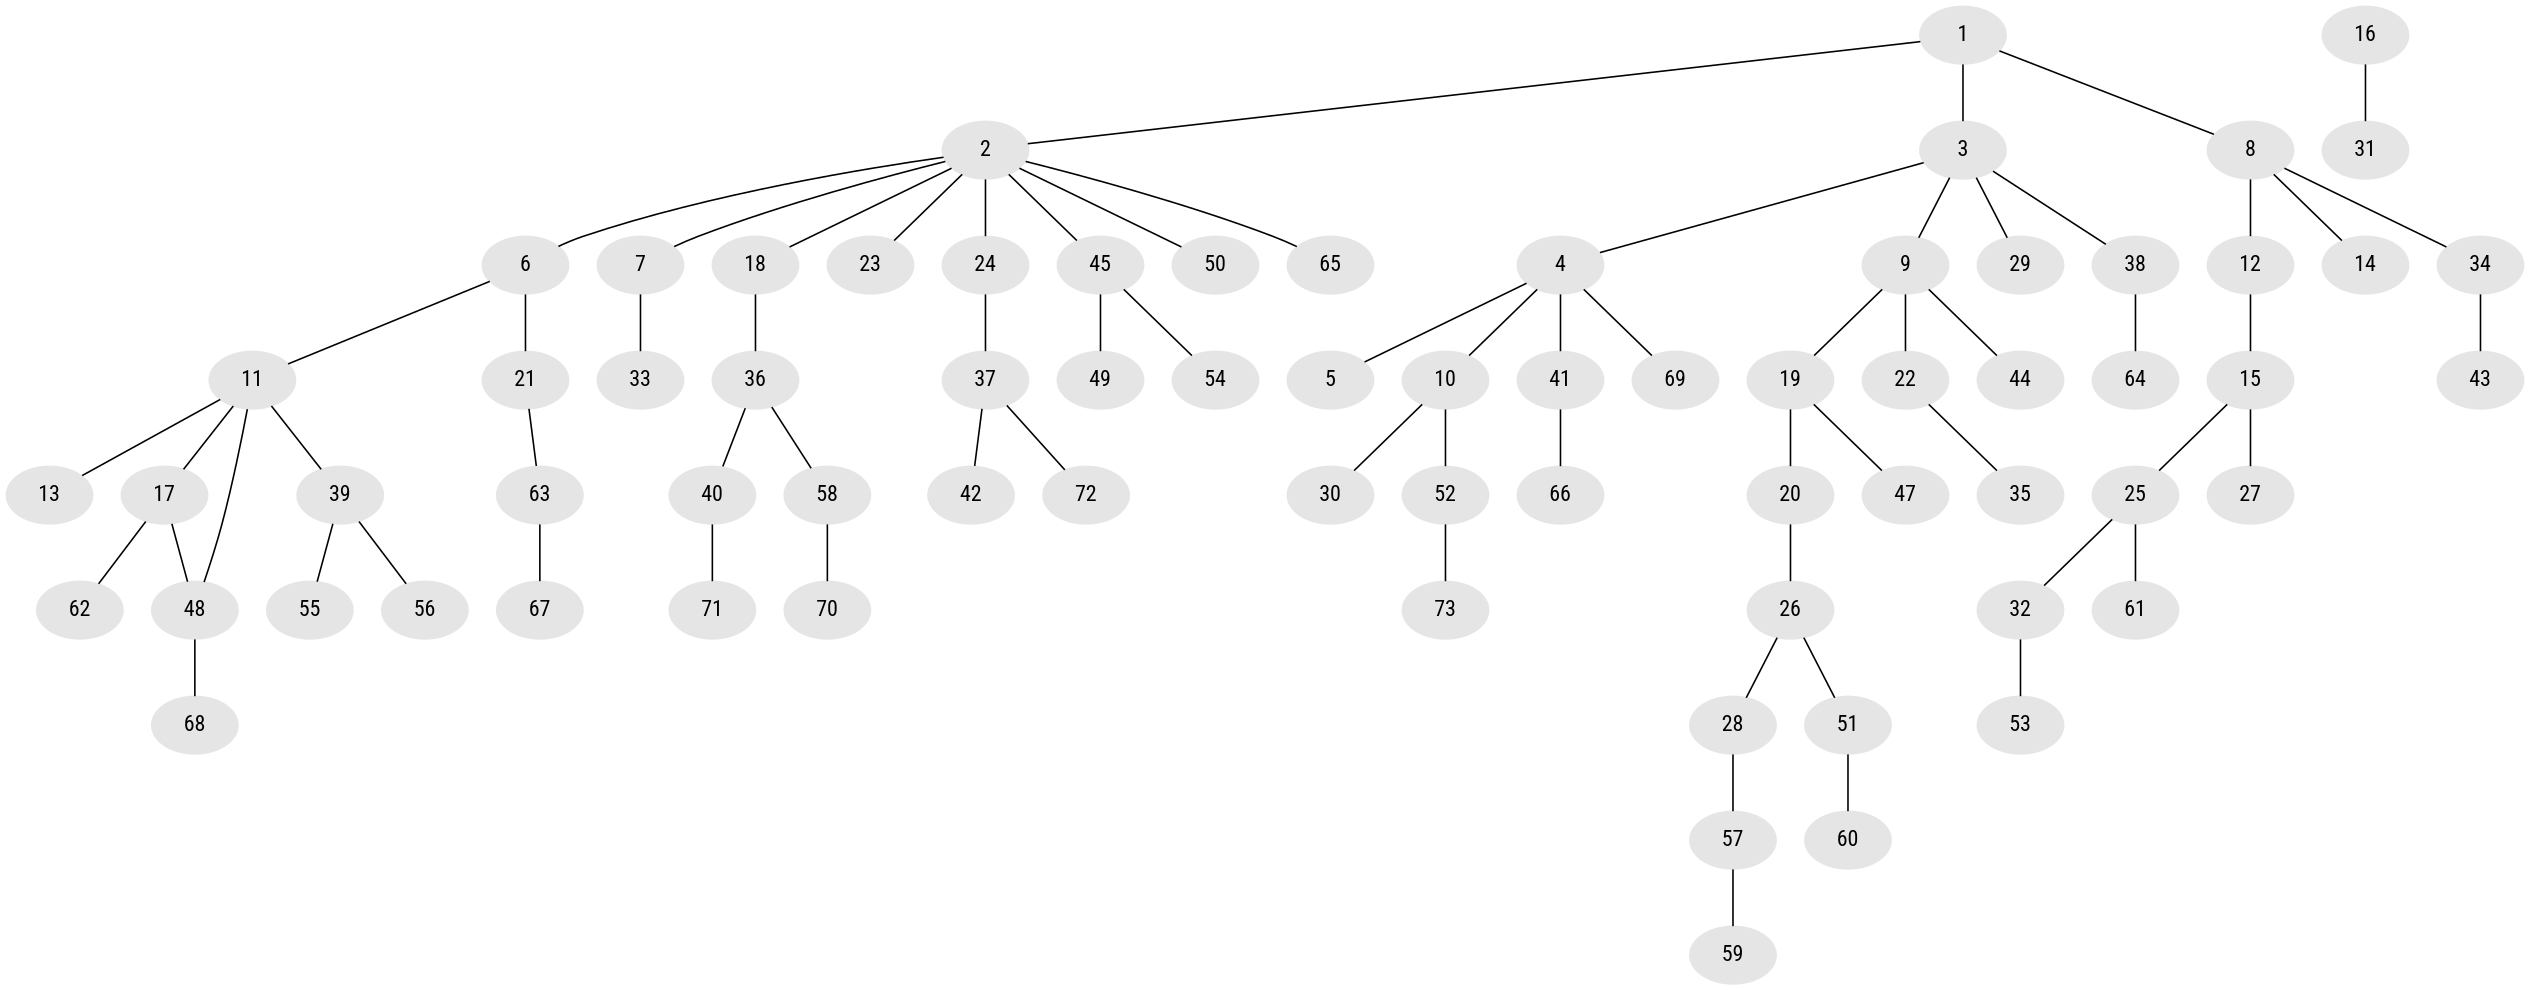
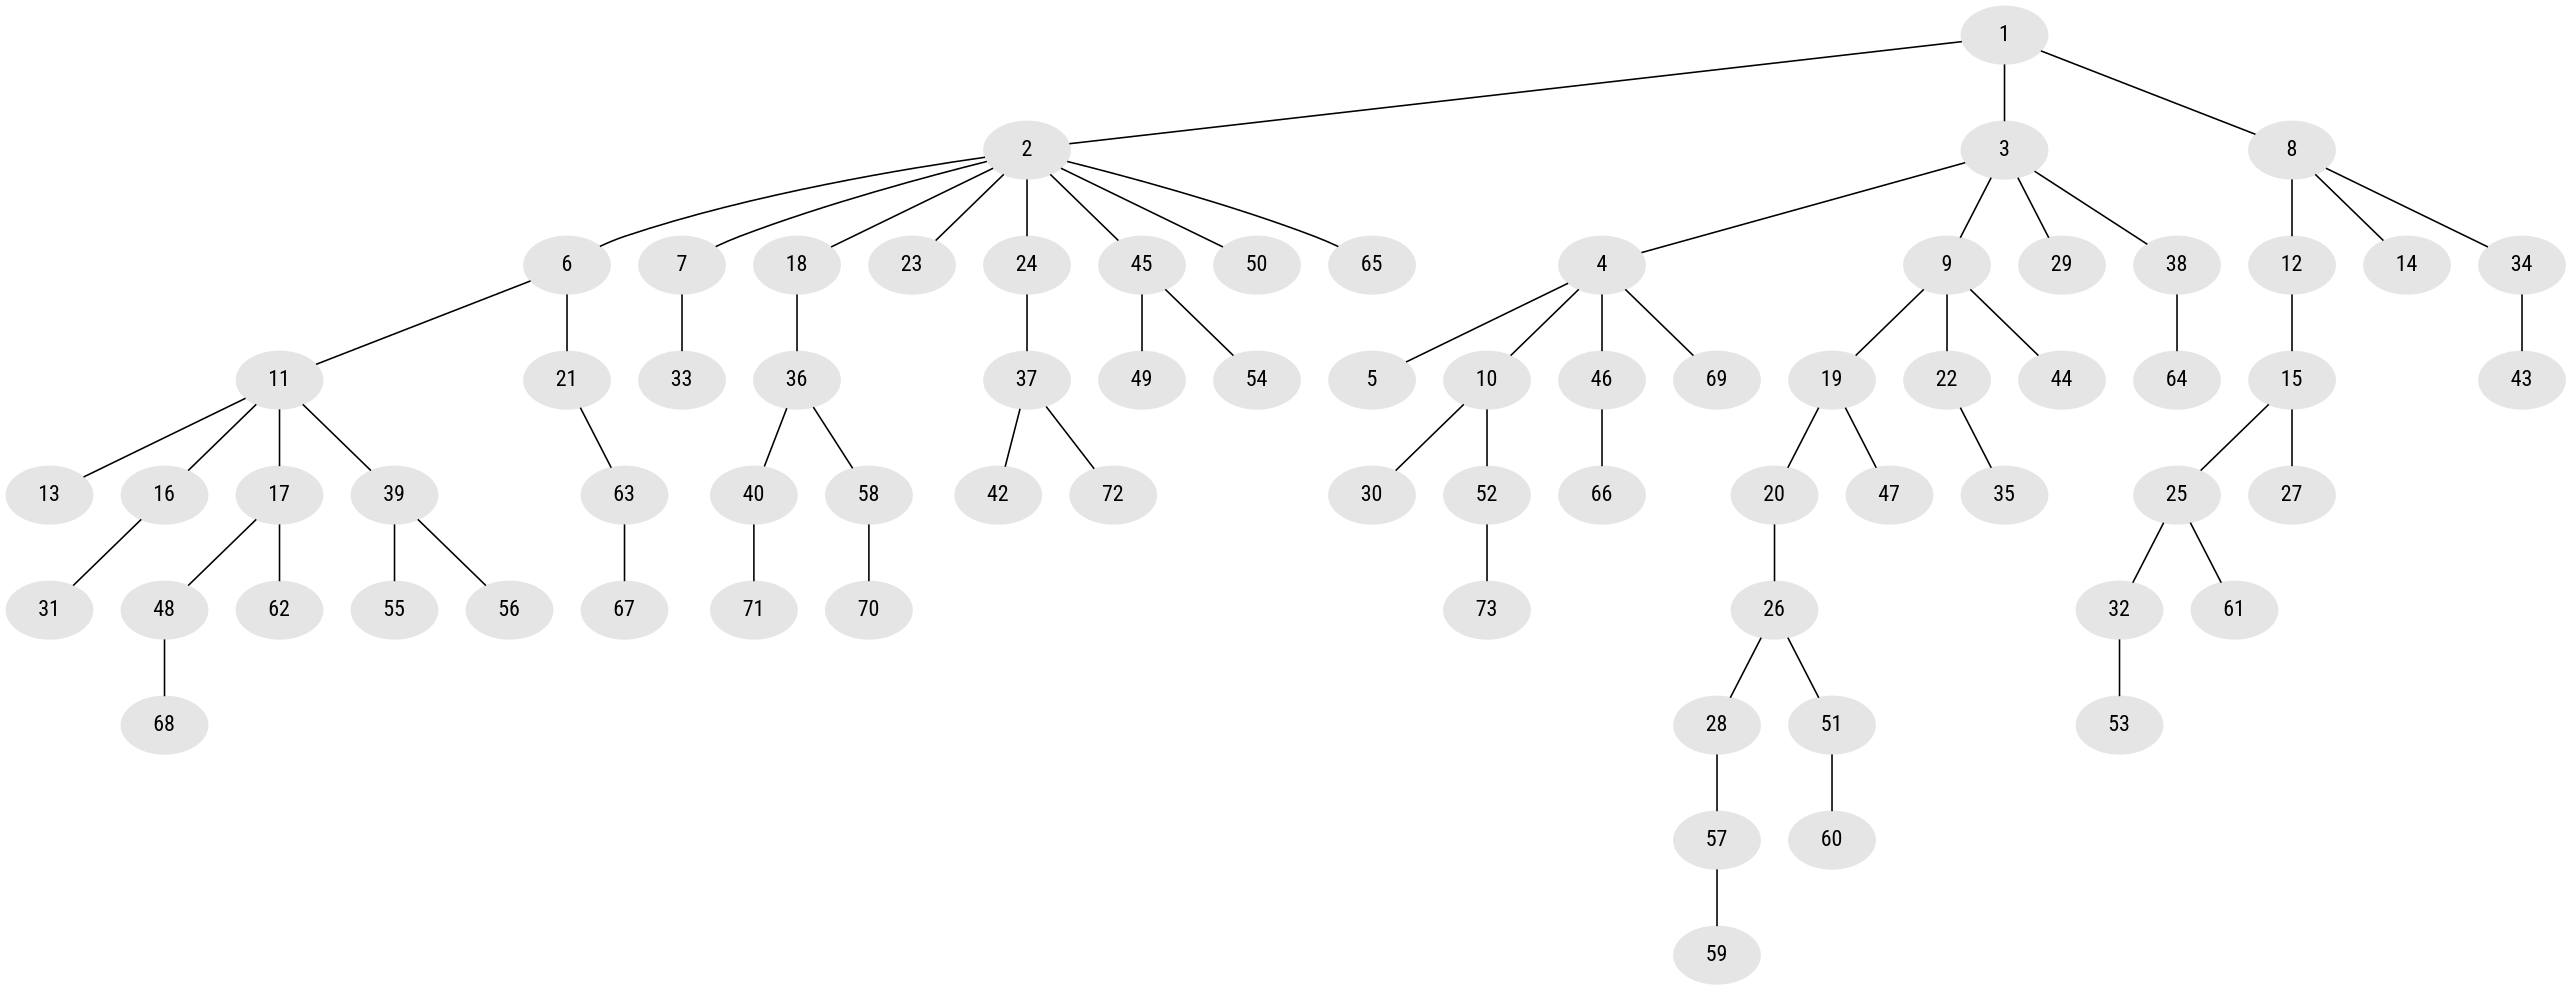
(1560, 380) -> (1602, 380)
(229, 496) -> (222, 437)
